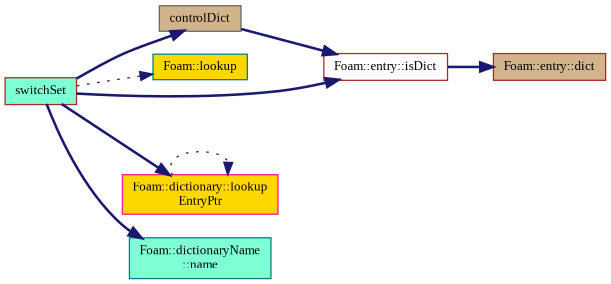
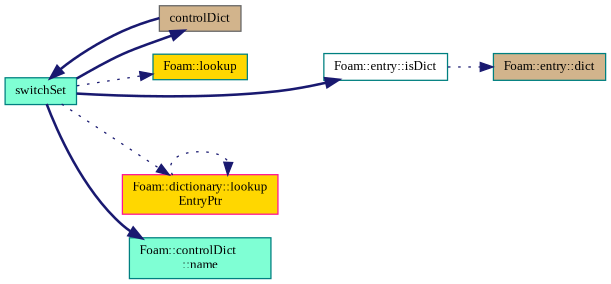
(282, 40) -> (107, 39)
(386, 67) -> (386, 67)
(464, 67) -> (464, 67)
(550, 67) -> (550, 67)
(41, 91) -> (41, 91)
(110, 136) -> (110, 136)
(200, 258) -> (200, 258)
